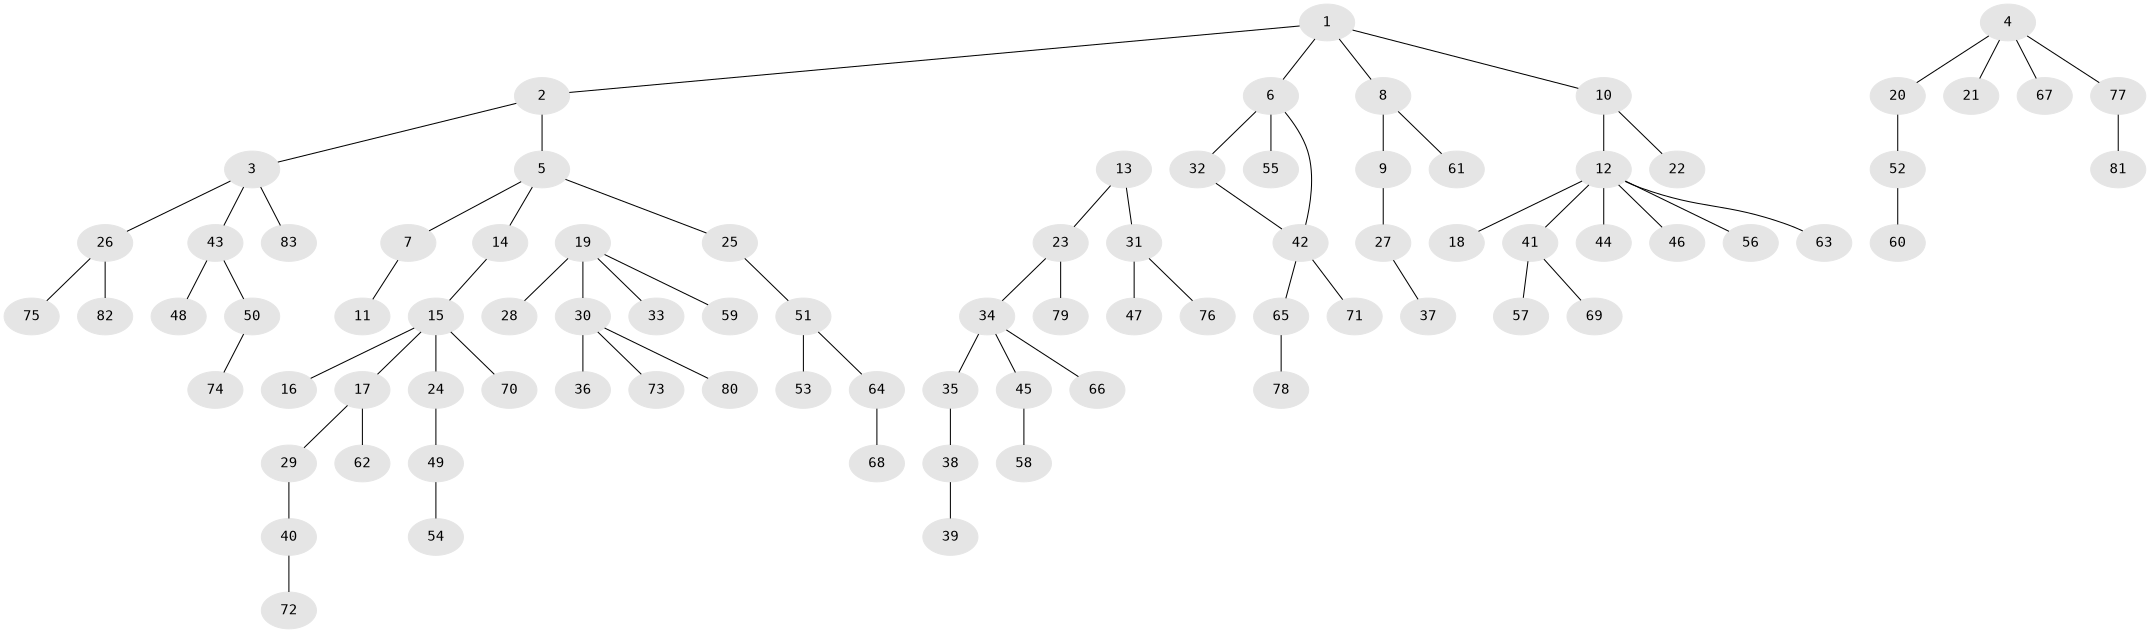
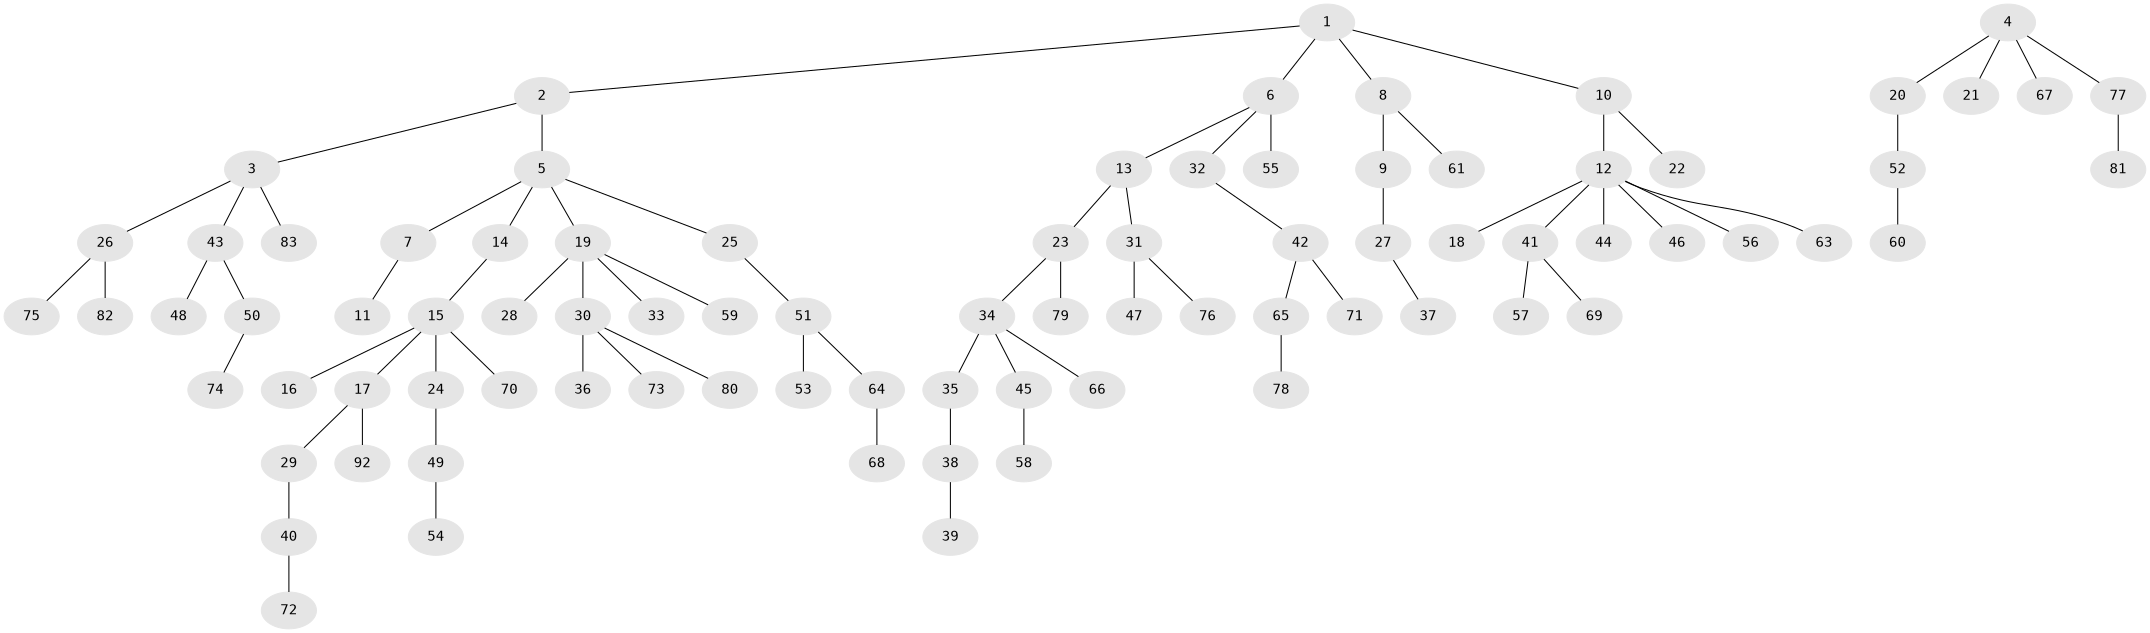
(1311, 165) -> (1197, 133)
none -> (563, 206)
(362, 463) -> (362, 463)
